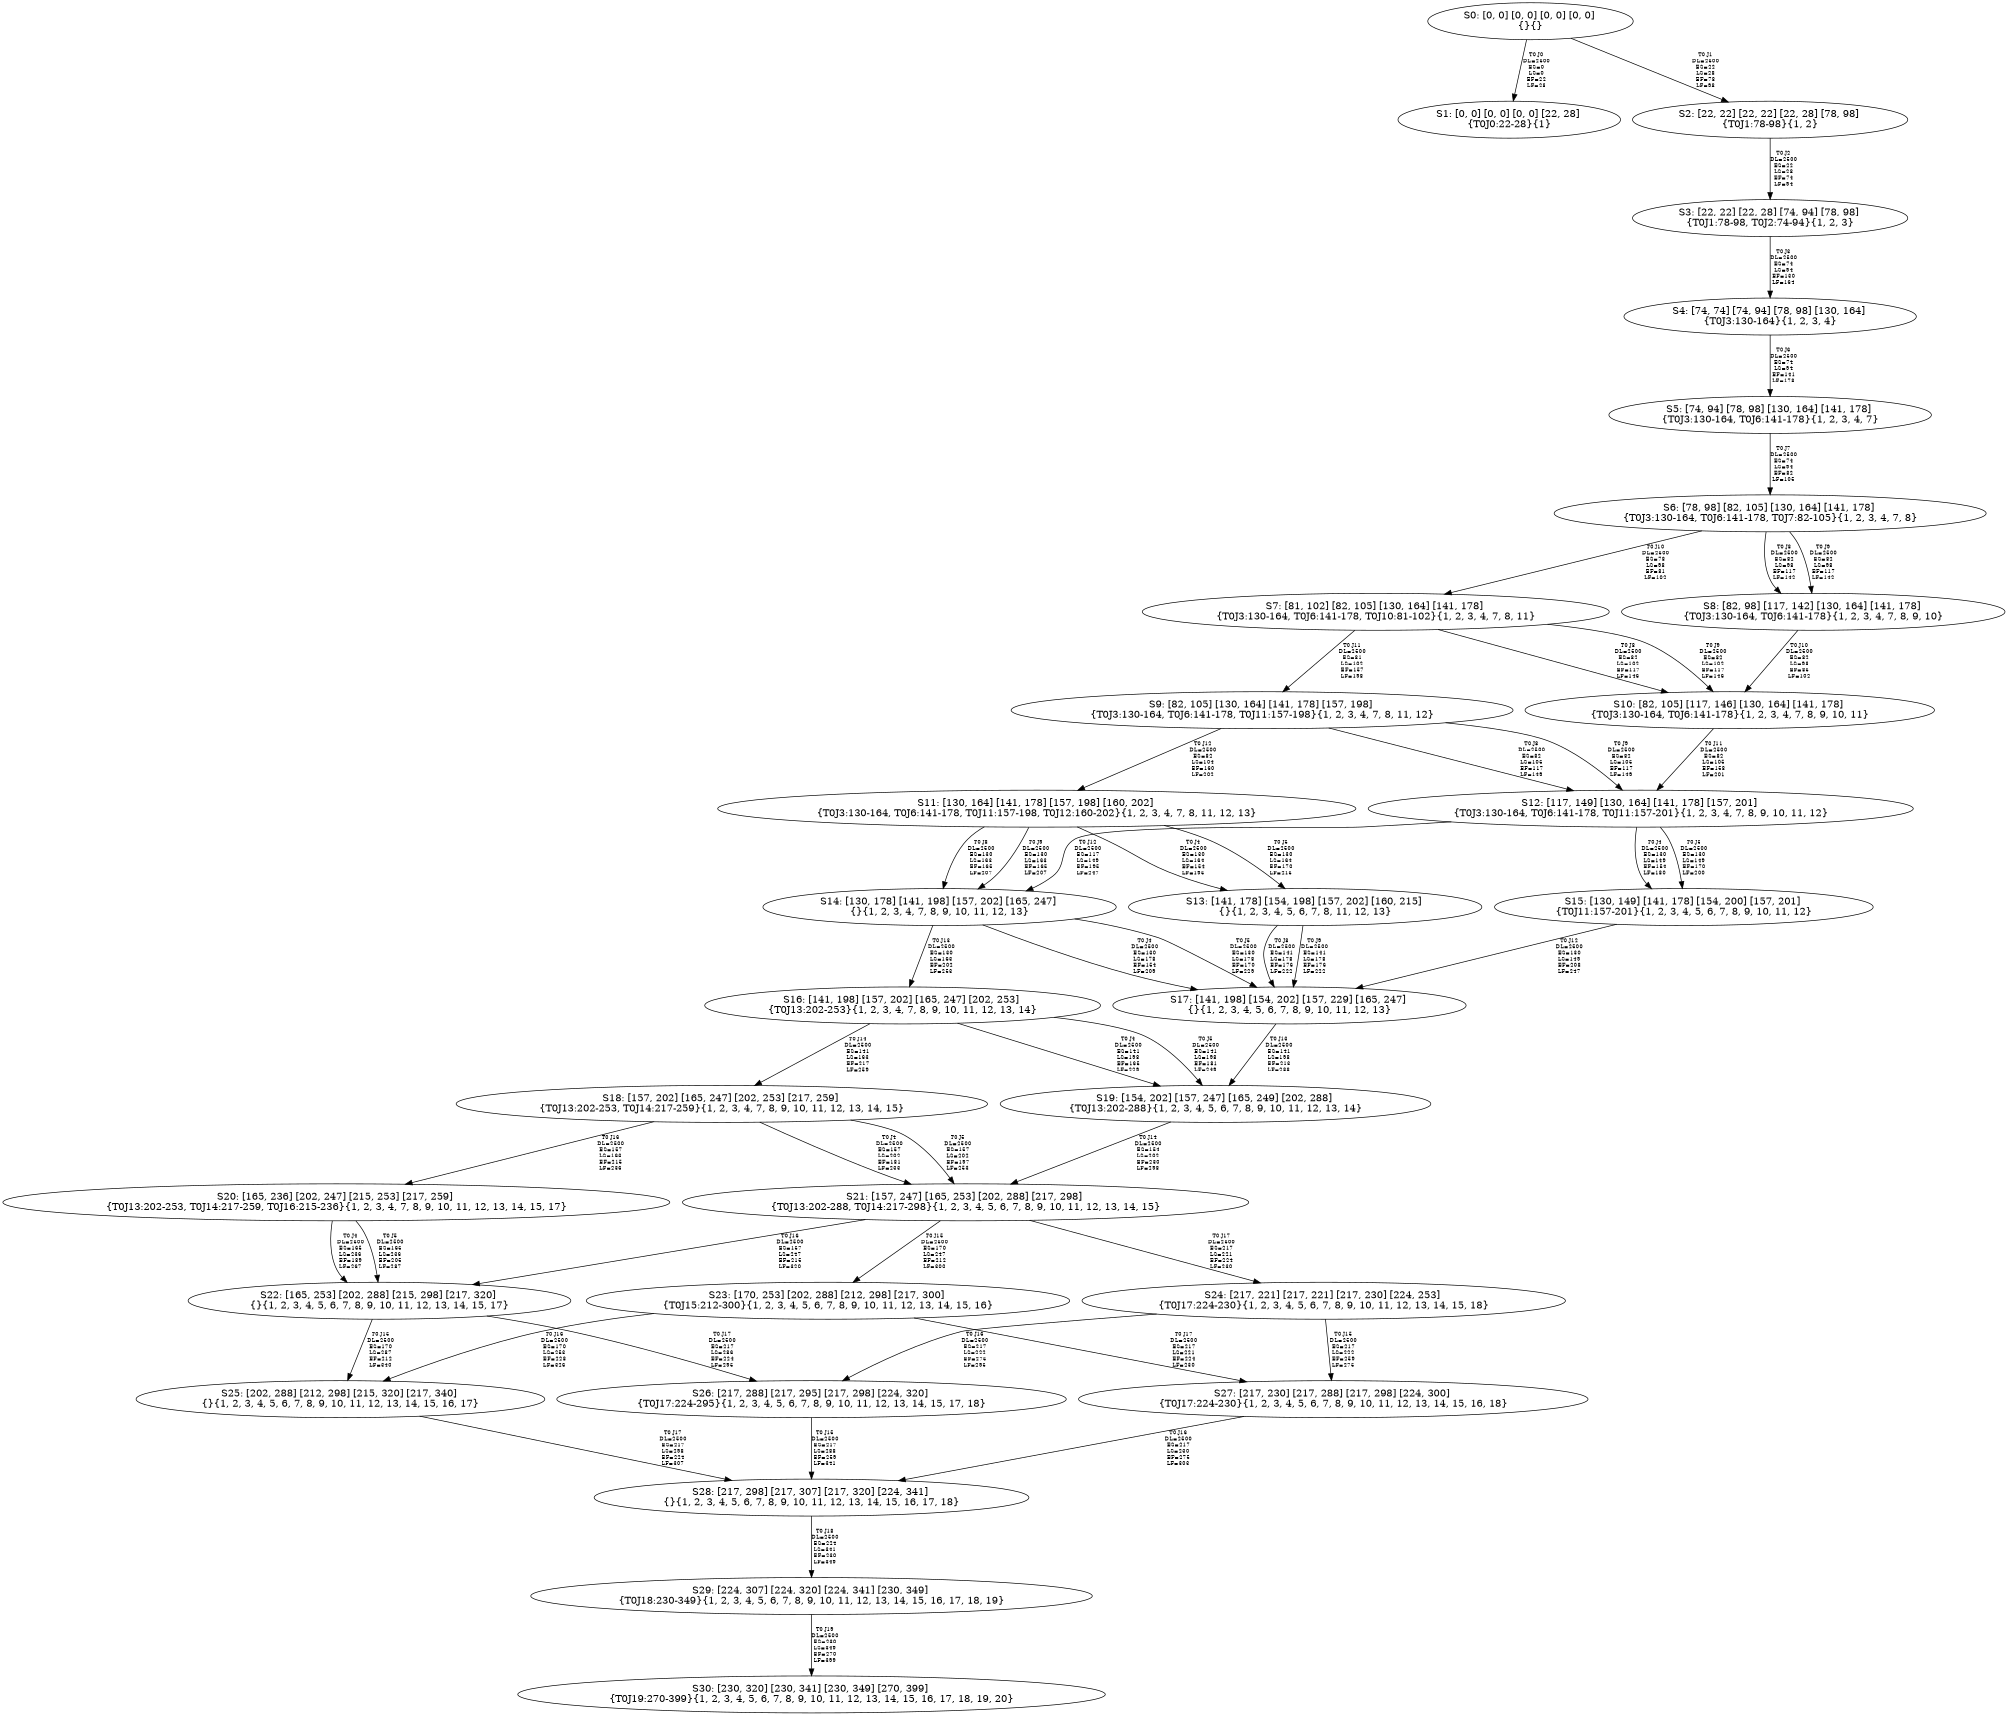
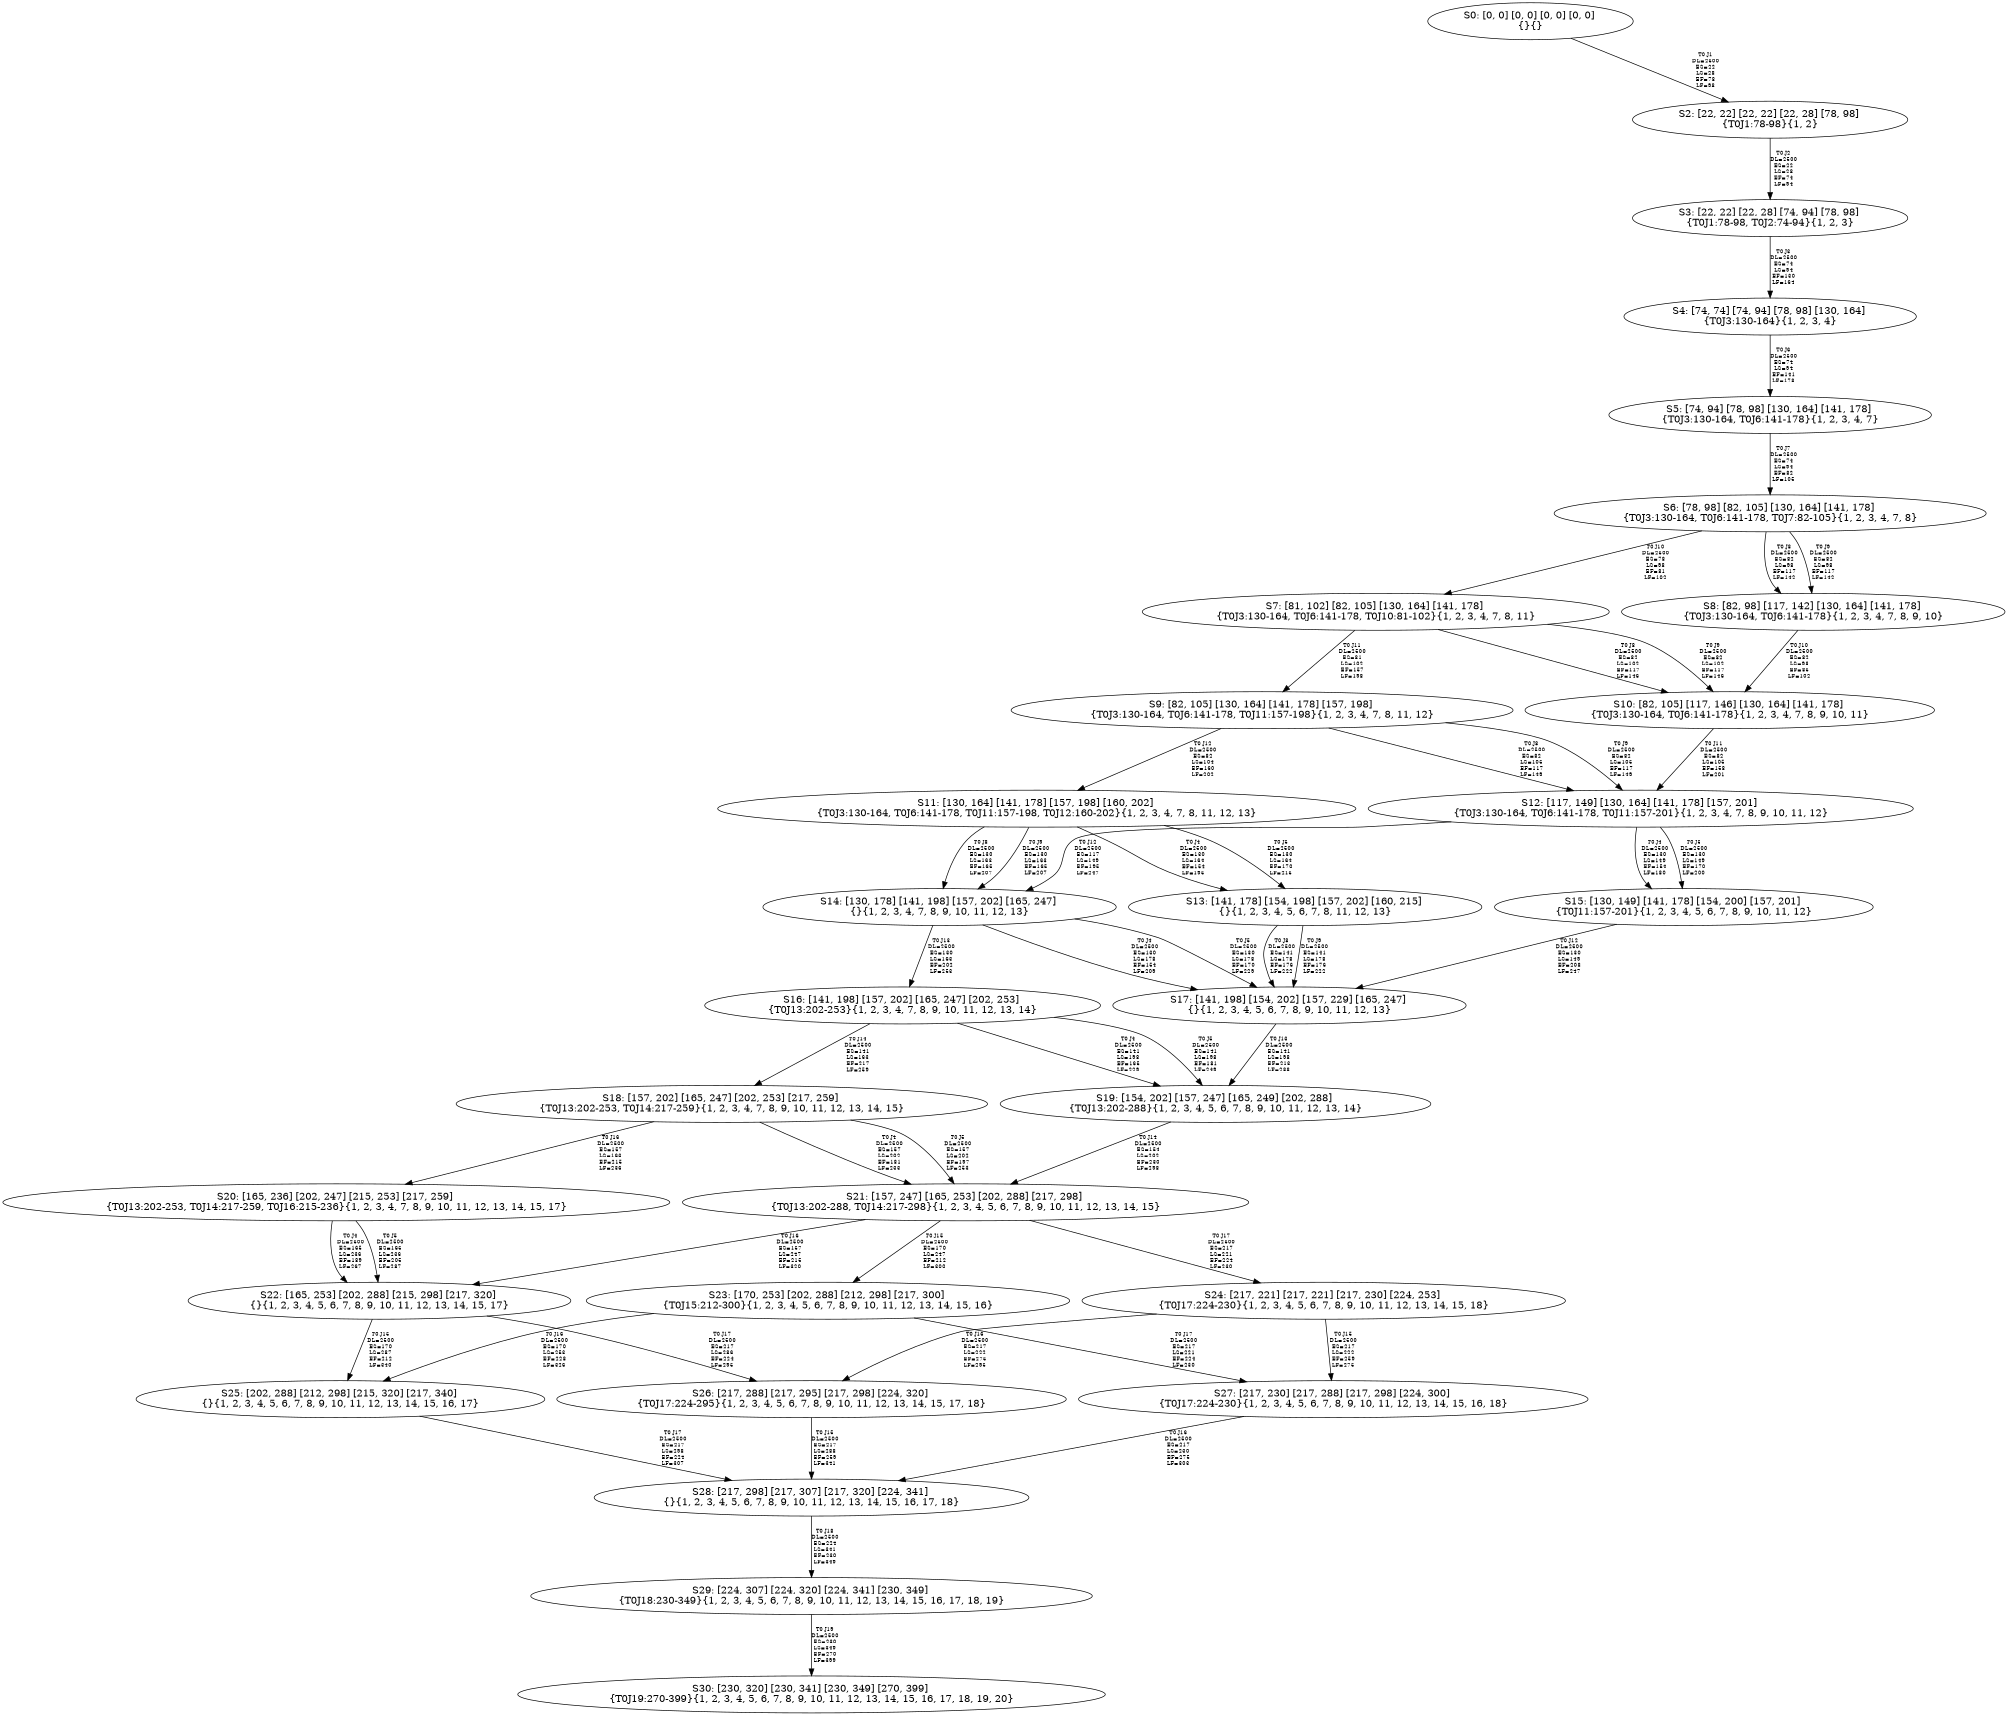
(1509, 120) -> none
